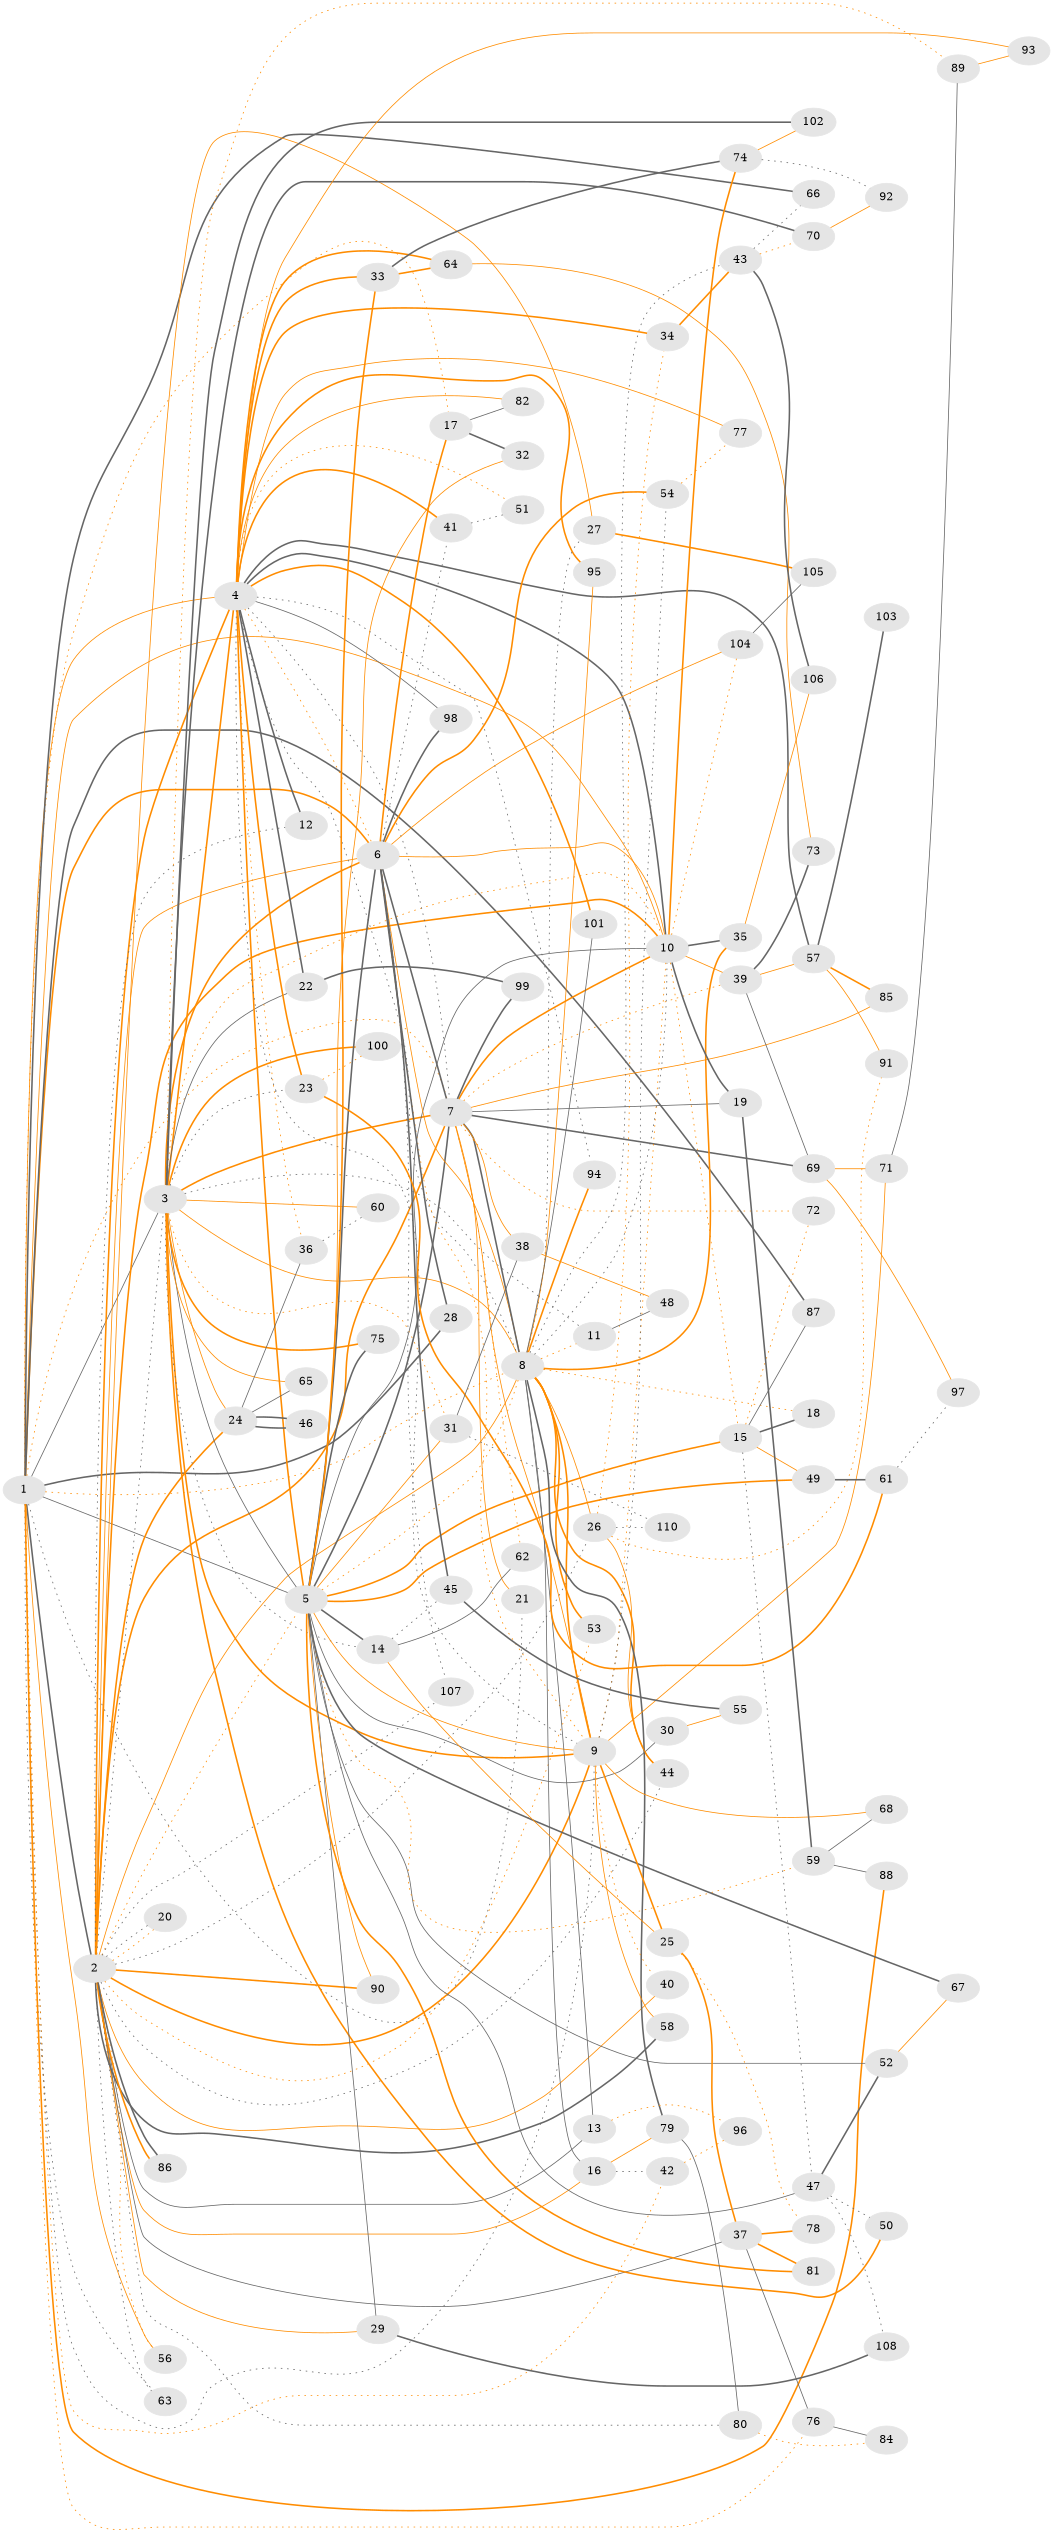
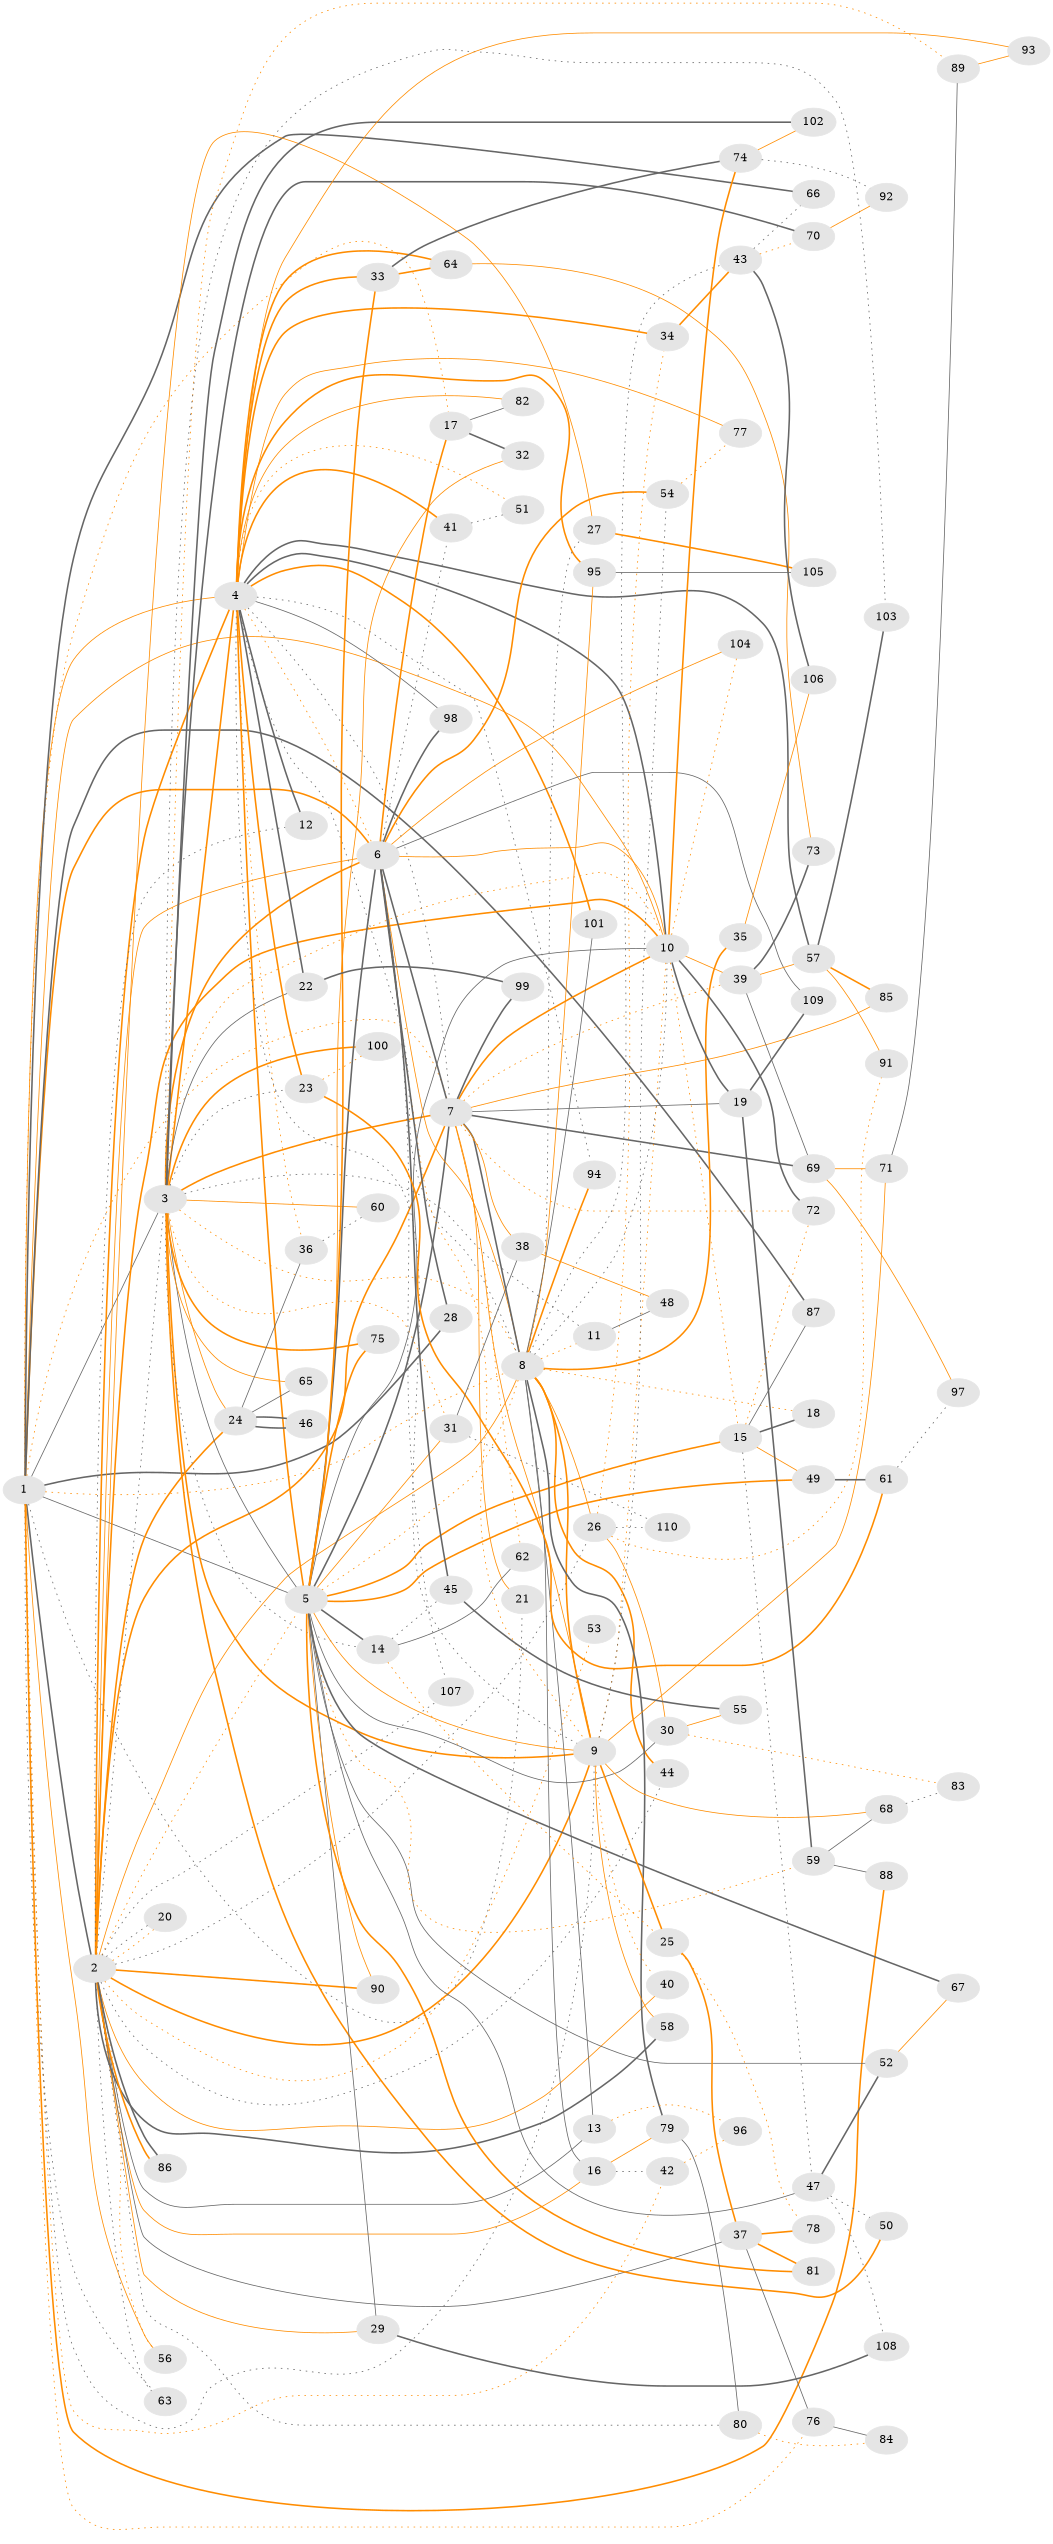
none -> (287, 121)
(777, 609) -> (703, 573)
(704, 943) -> (755, 1066)
none -> (814, 1001)
(355, 1281) -> (355, 1281)
(332, 1448) -> (332, 1448)
(556, 1529) -> none
(630, 1598) -> (645, 1625)
none -> (958, 1787)
(515, 1803) -> (515, 1803)
